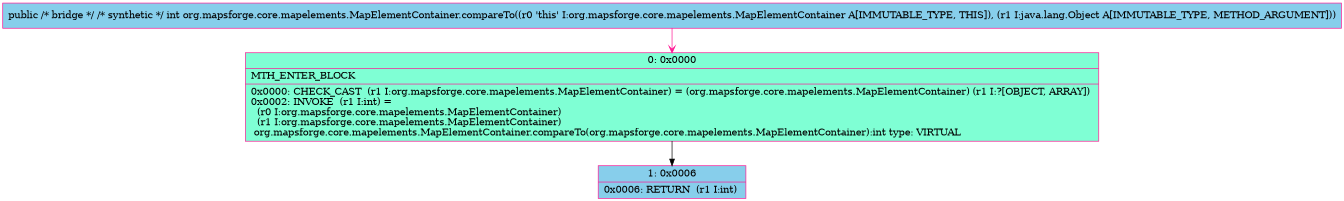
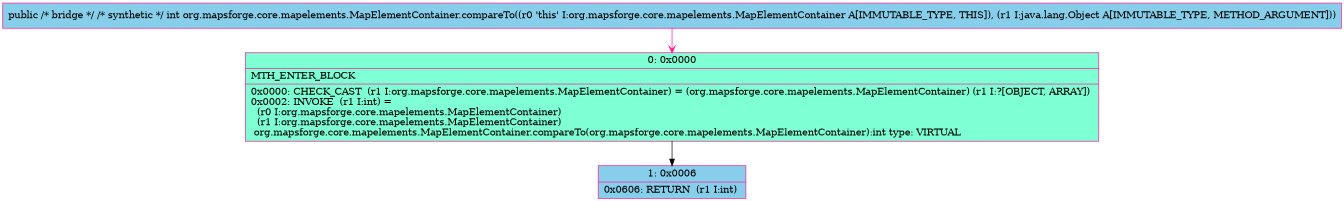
(672, 190) -> (672, 190)
